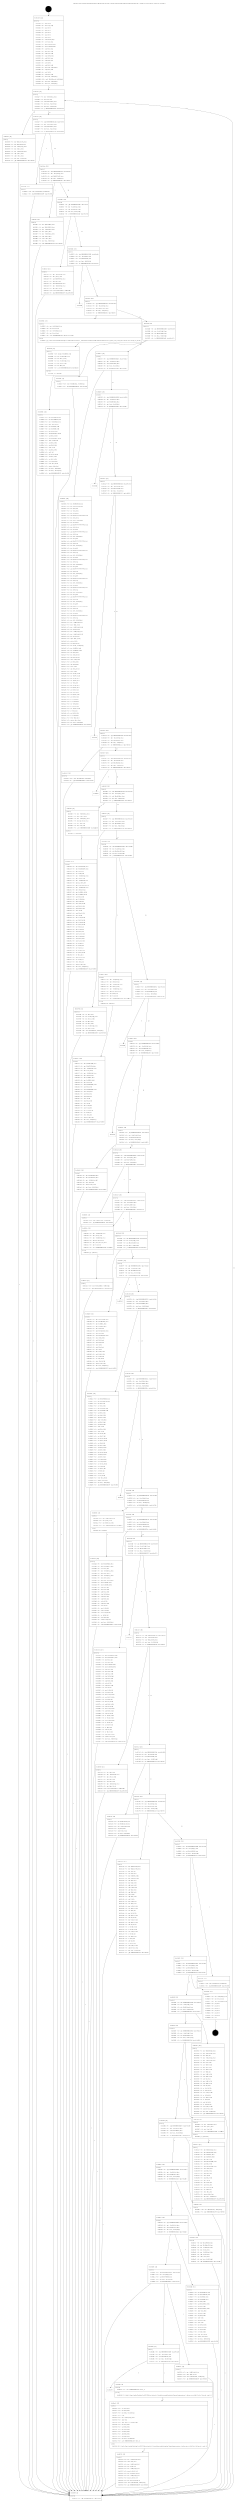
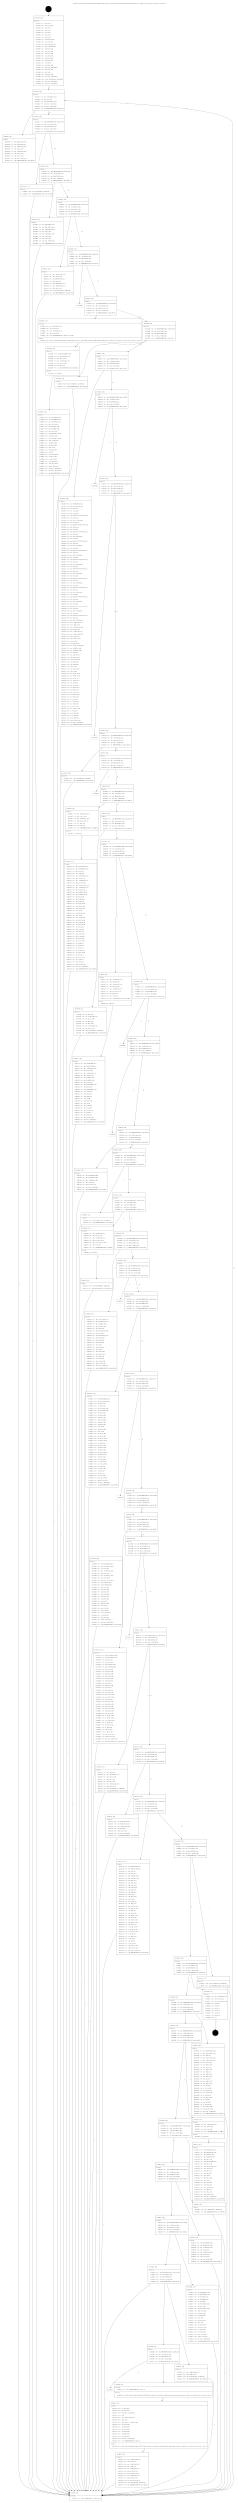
(107, 1522) -> none
